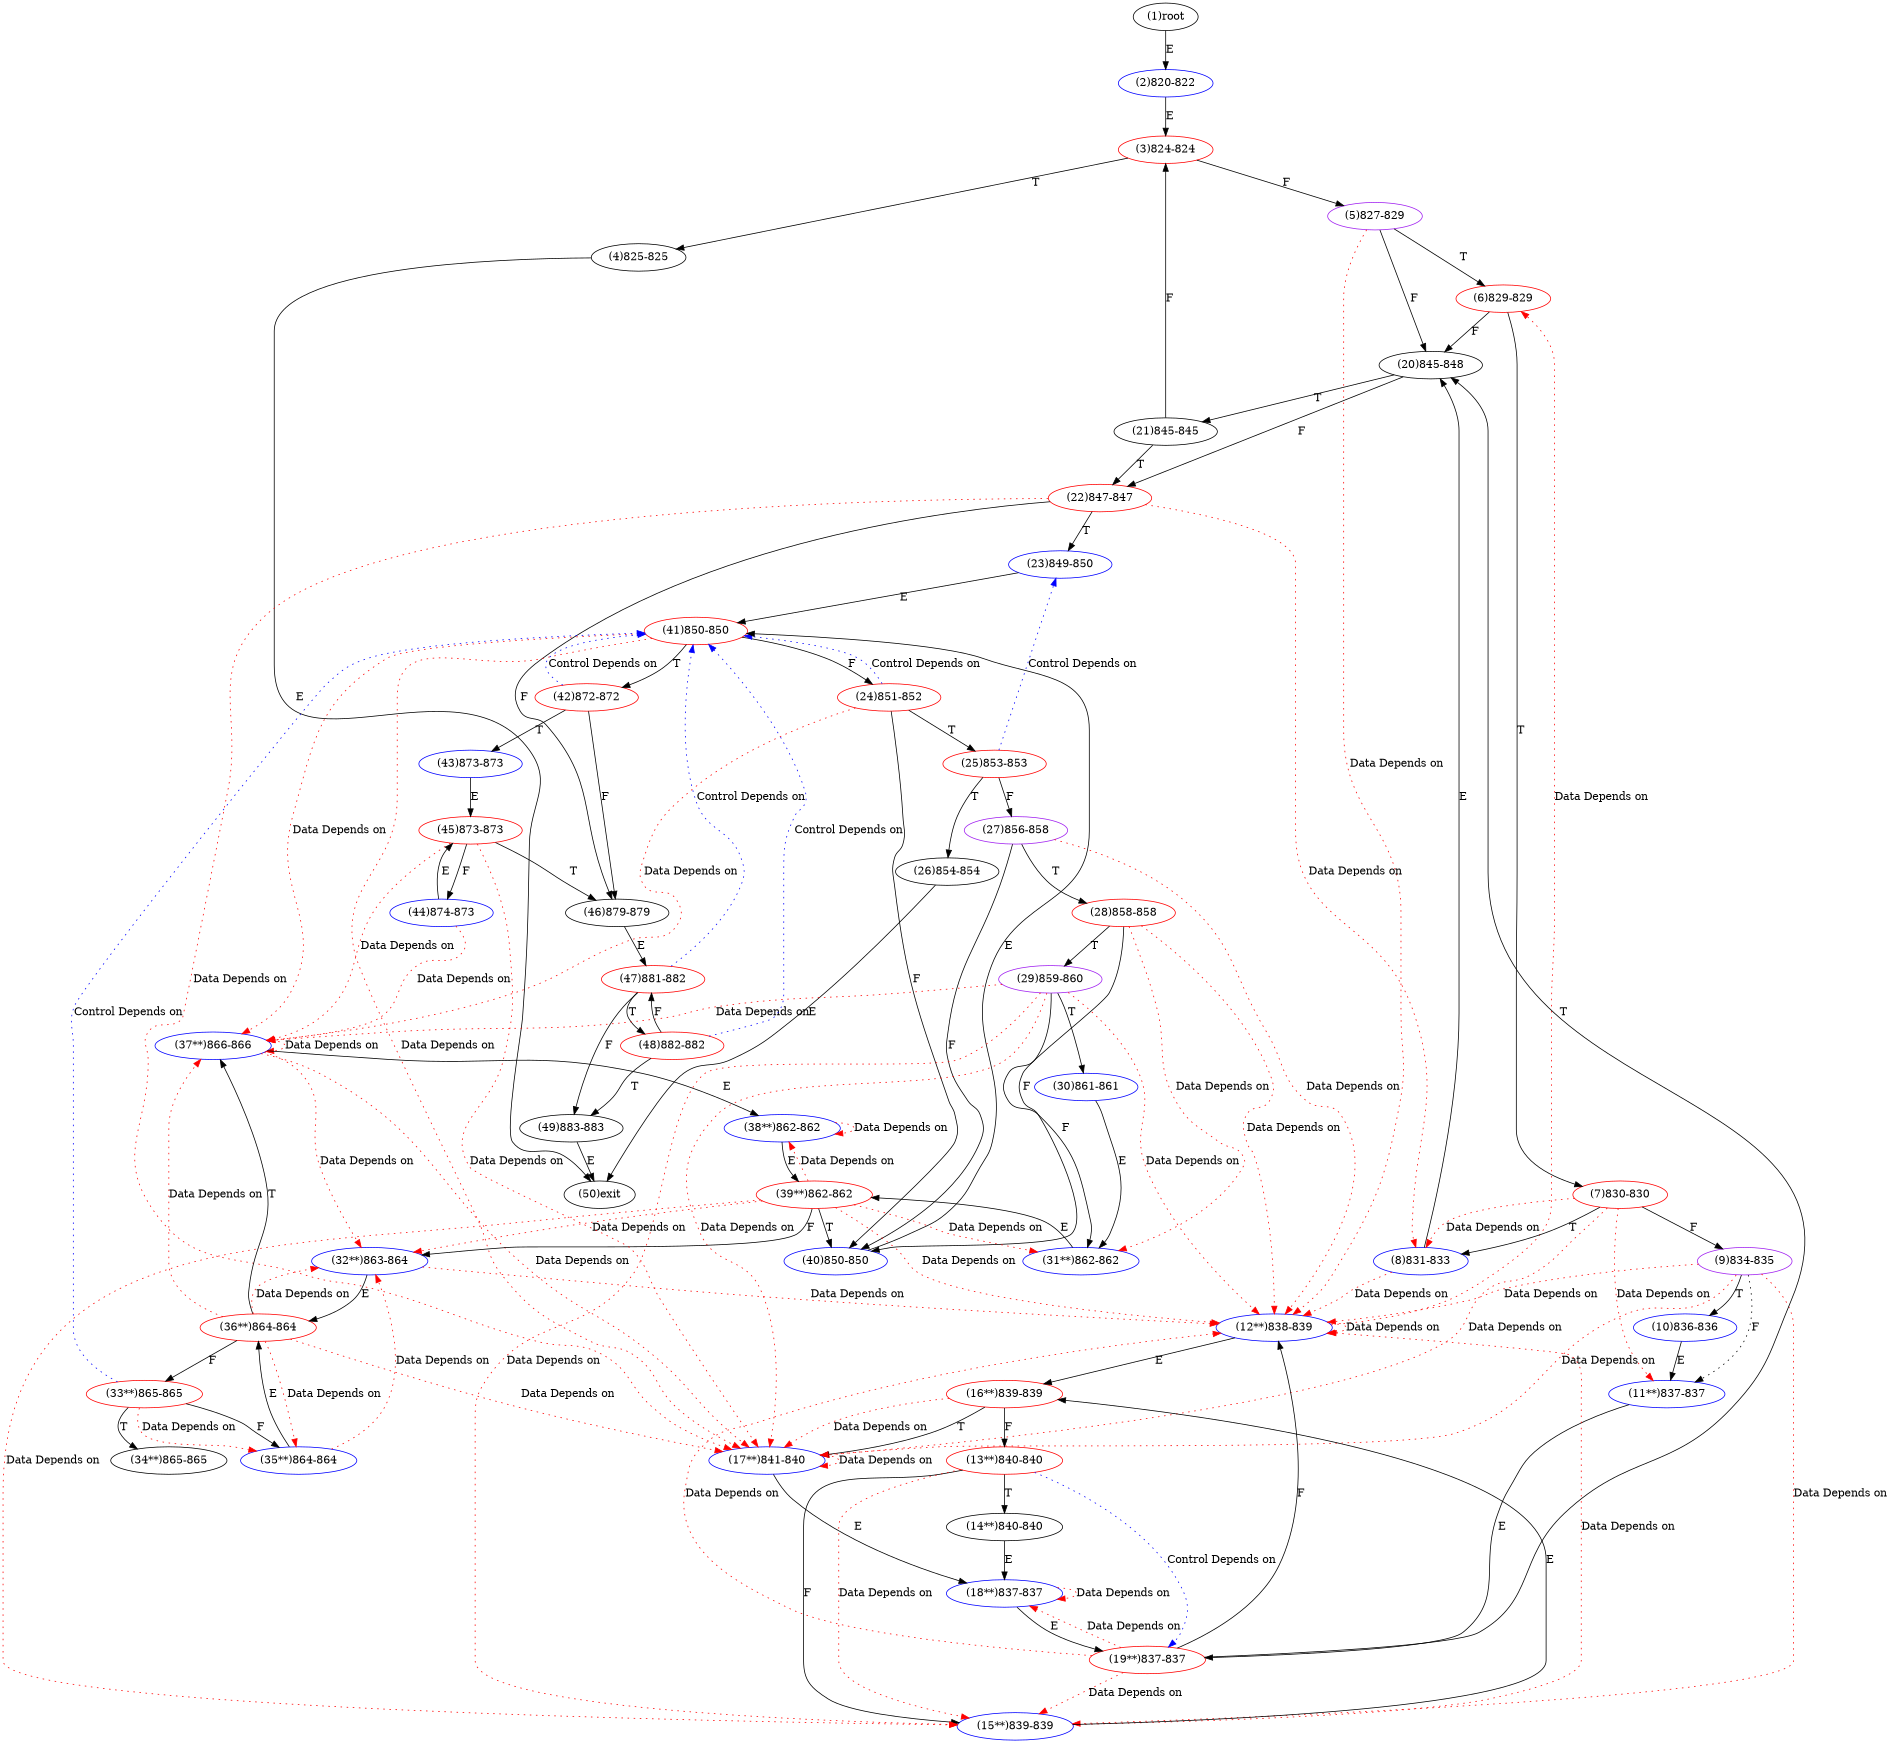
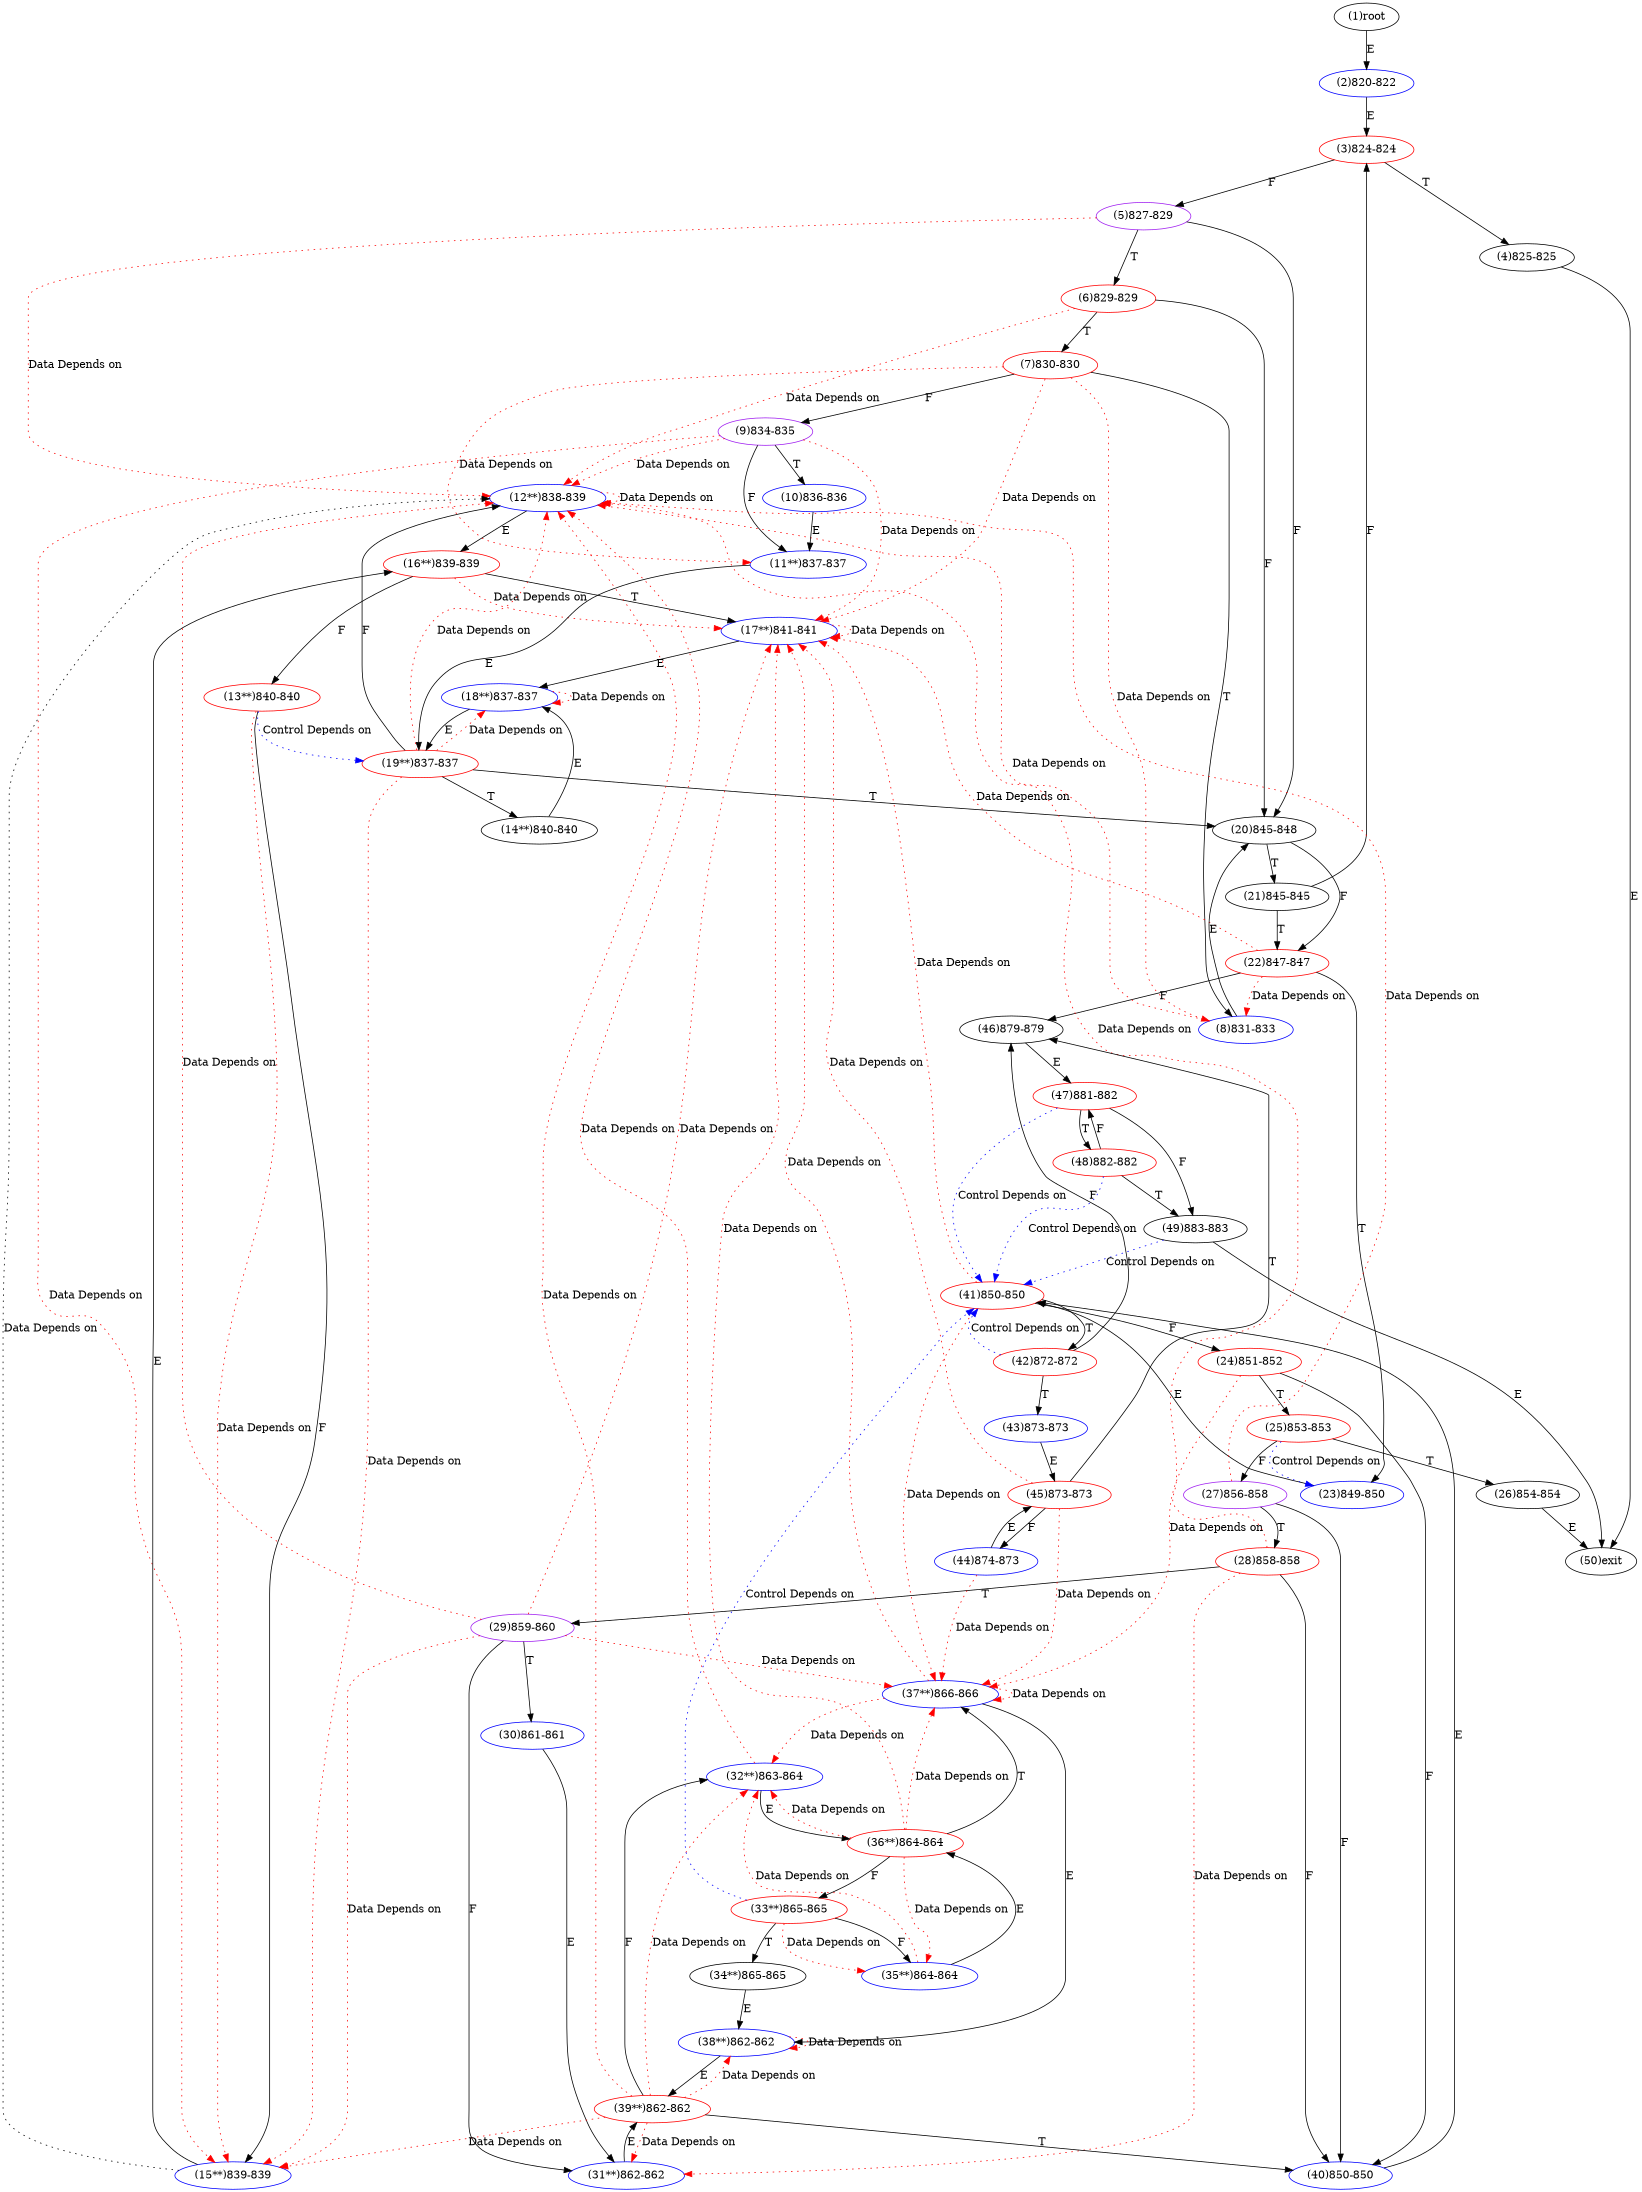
(823, 647) -> (1098, 1261)
(1555, 889) -> (818, 383)
(1746, 1336) -> (745, 502)
(767, 1461) -> (779, 631)
(1005, 1490) -> (476, 795)
(1581, 1649) -> (5, 1243)
none -> (743, 2006)
